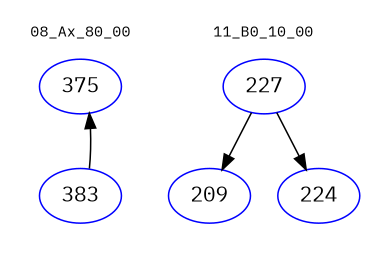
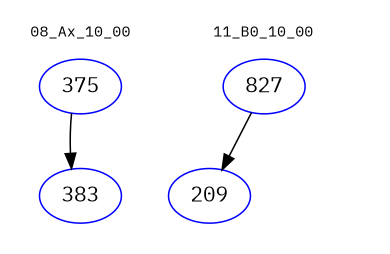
(81, 33) -> (81, 33)
(264, 87) -> (264, 87)
(91, 149) -> (70, 133)
(319, 196) -> none
